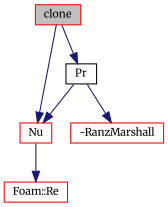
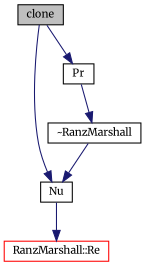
(58, 15) -> (41, 15)
(62, 99) -> (78, 158)
(36, 133) -> (56, 192)
(117, 133) -> (94, 133)
(36, 192) -> (56, 251)
